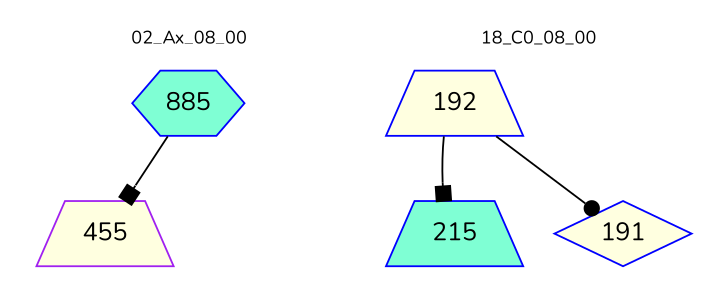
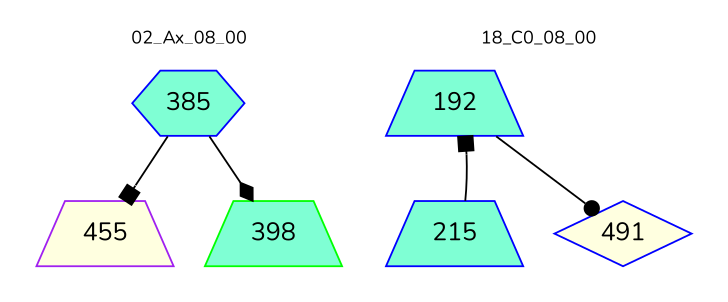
(188, 103) -> (188, 103)
(455, 103) -> (455, 103)
(442, 160) -> (467, 178)
none -> (273, 234)
(623, 234) -> (623, 234)
